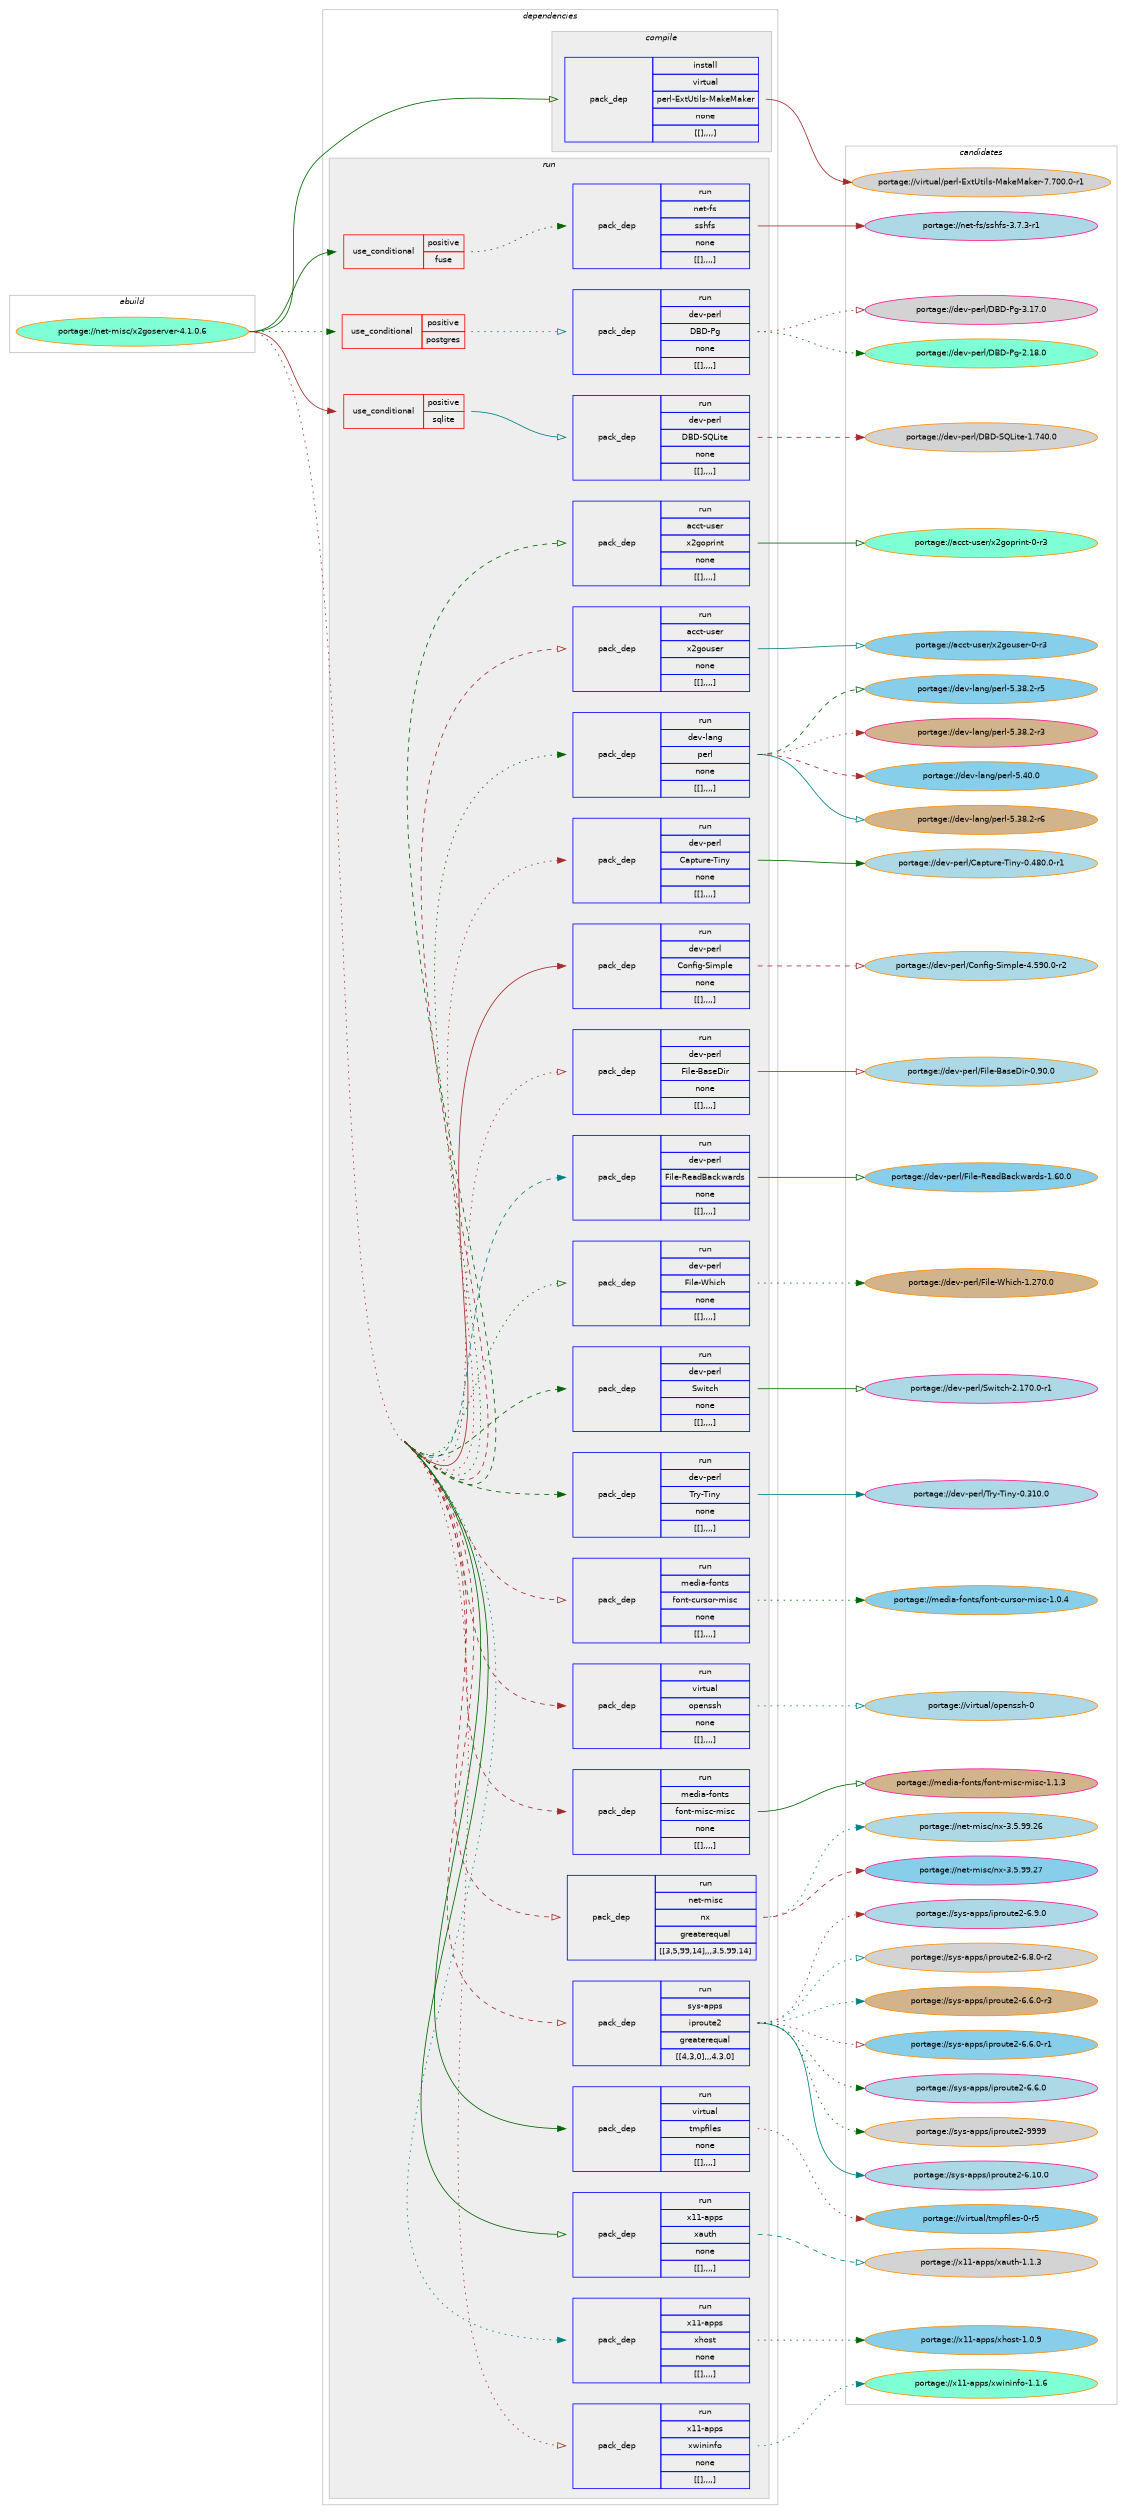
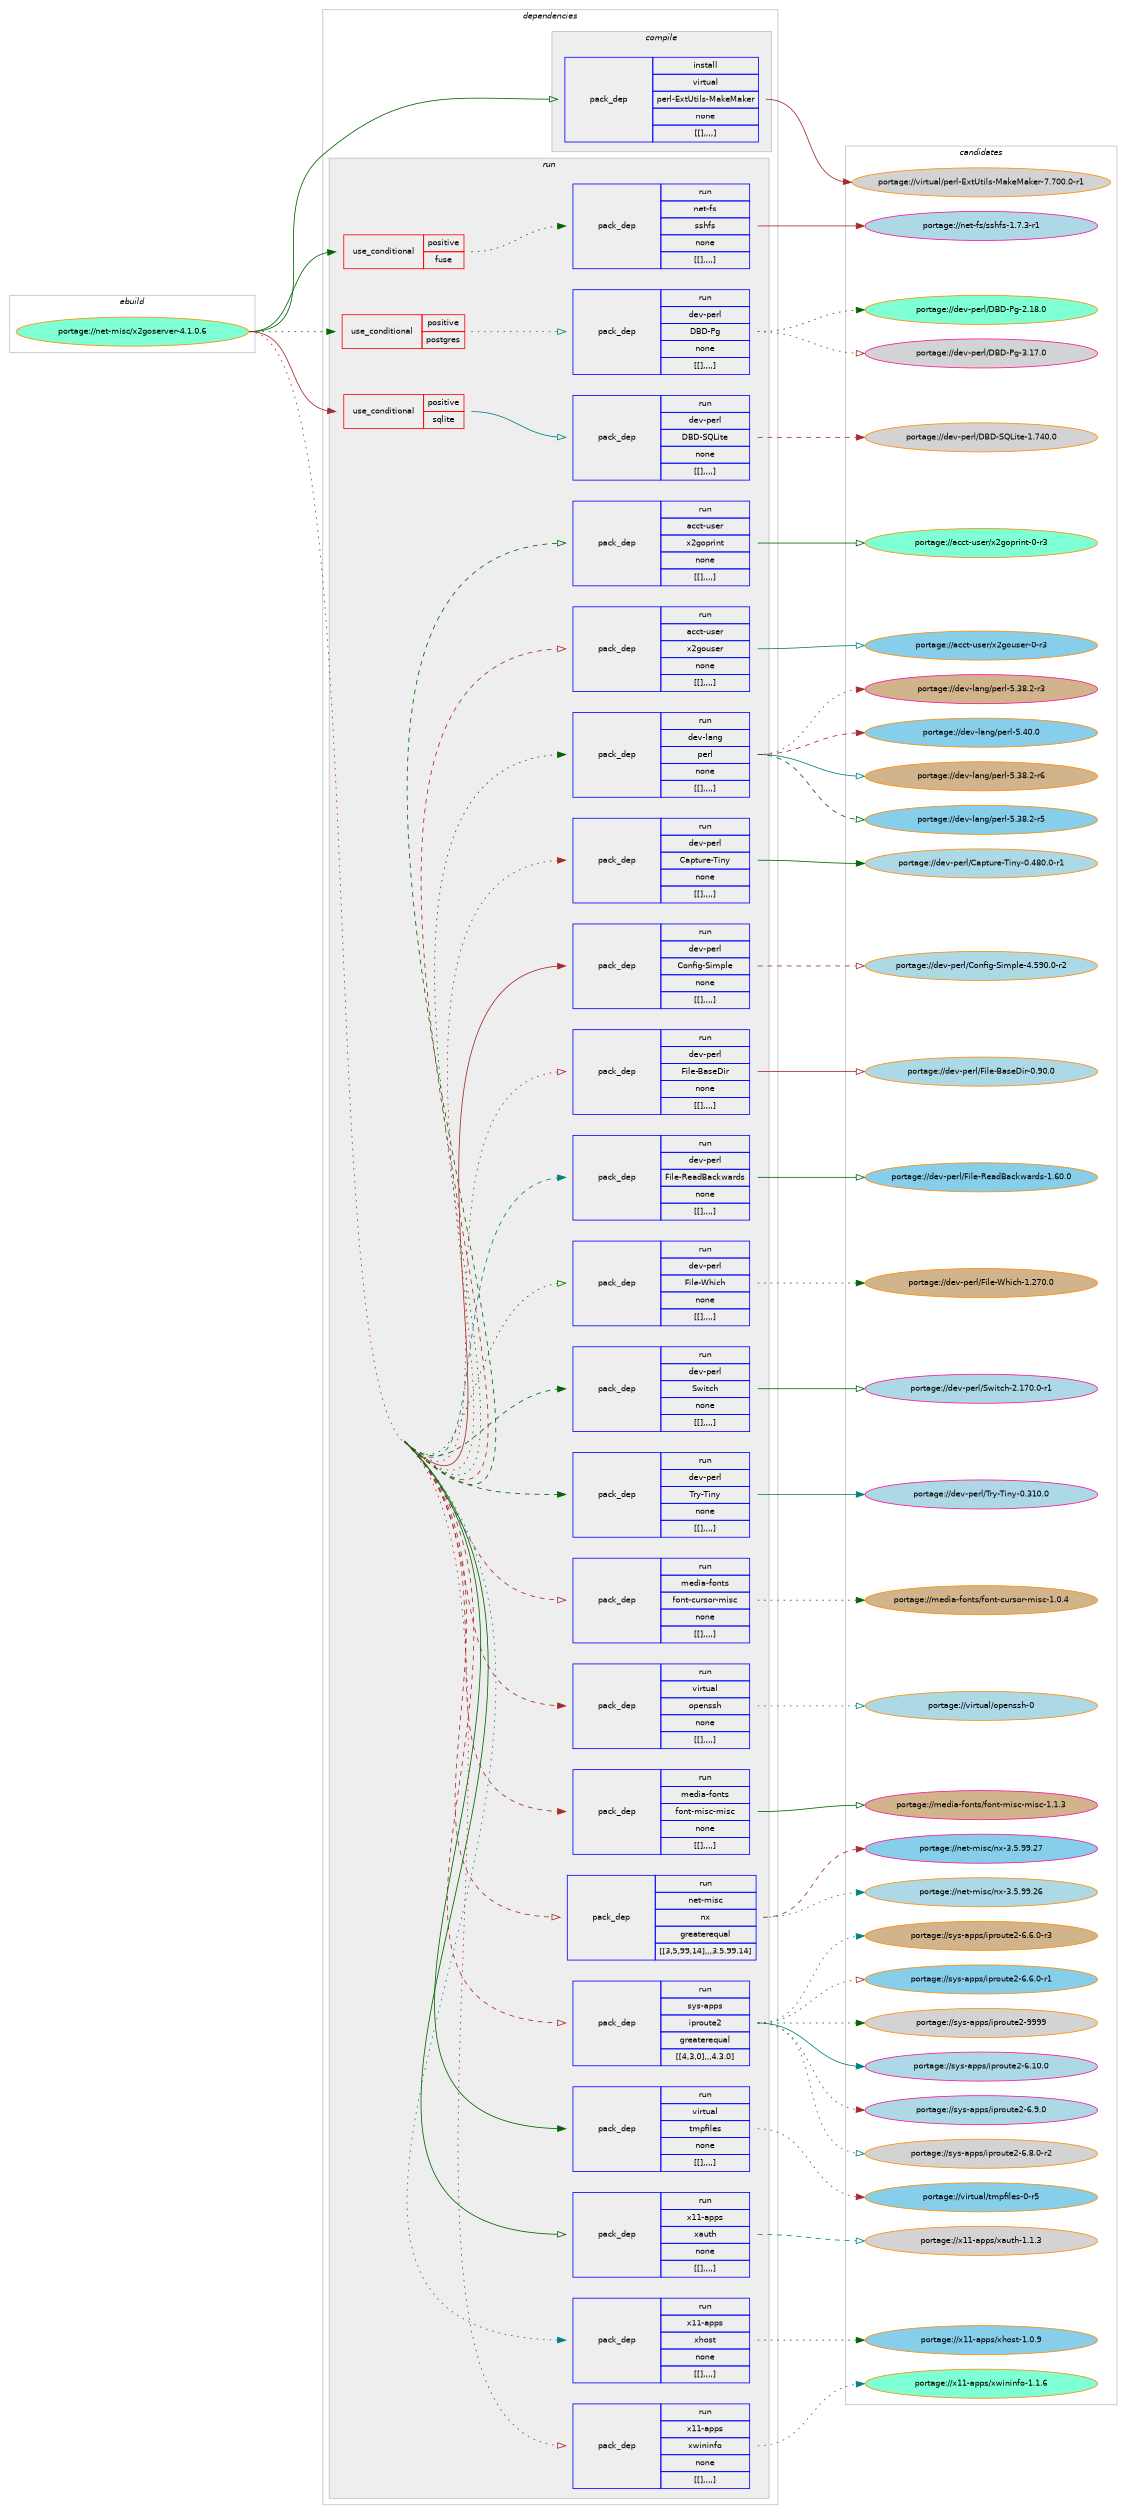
(981, 226) -> (981, 226)
(981, 1600) -> (981, 1600)
(981, 2088) -> none
